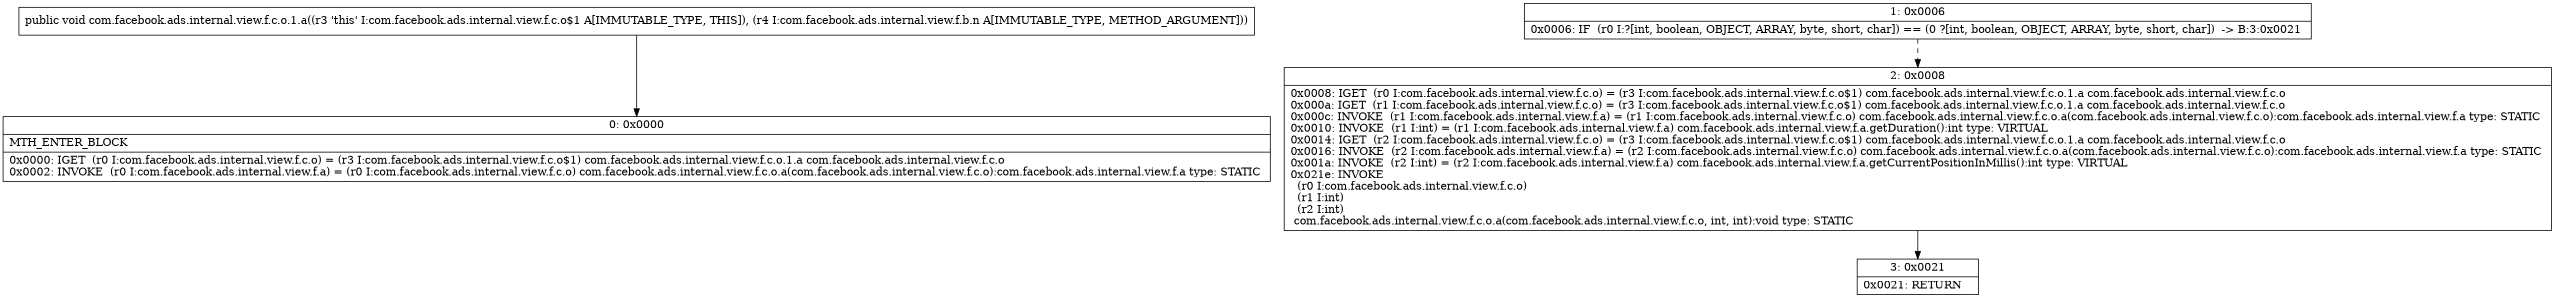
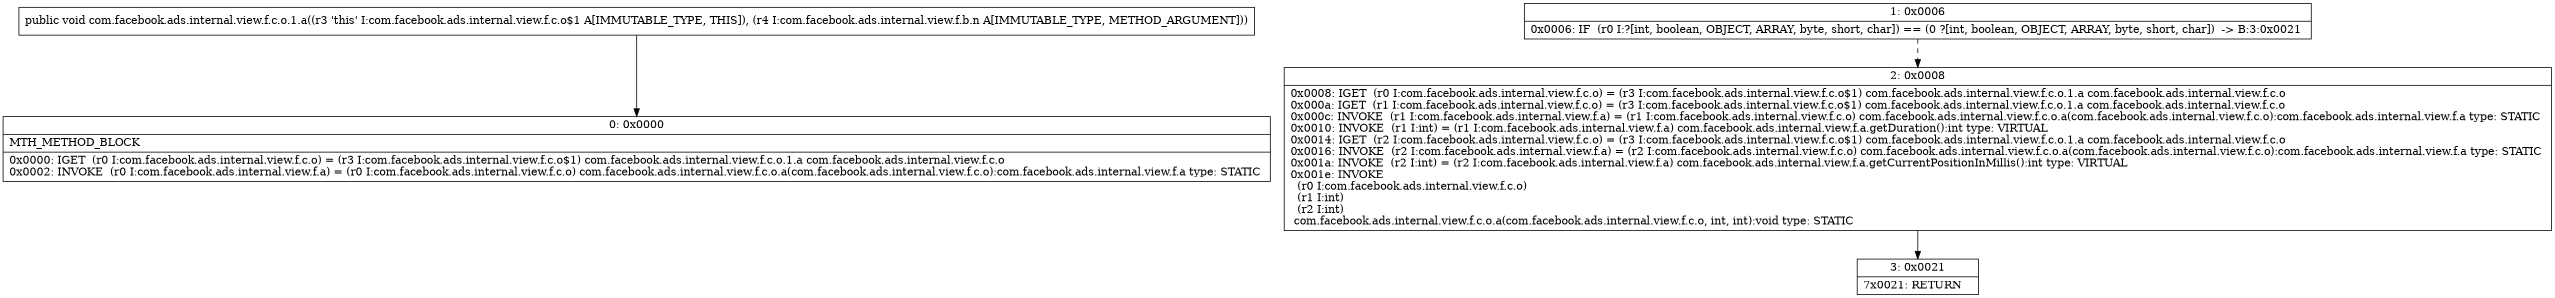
(69, 143) -> (75, 143)
(1341, 175) -> (1341, 175)
(1918, 285) -> (1918, 285)
